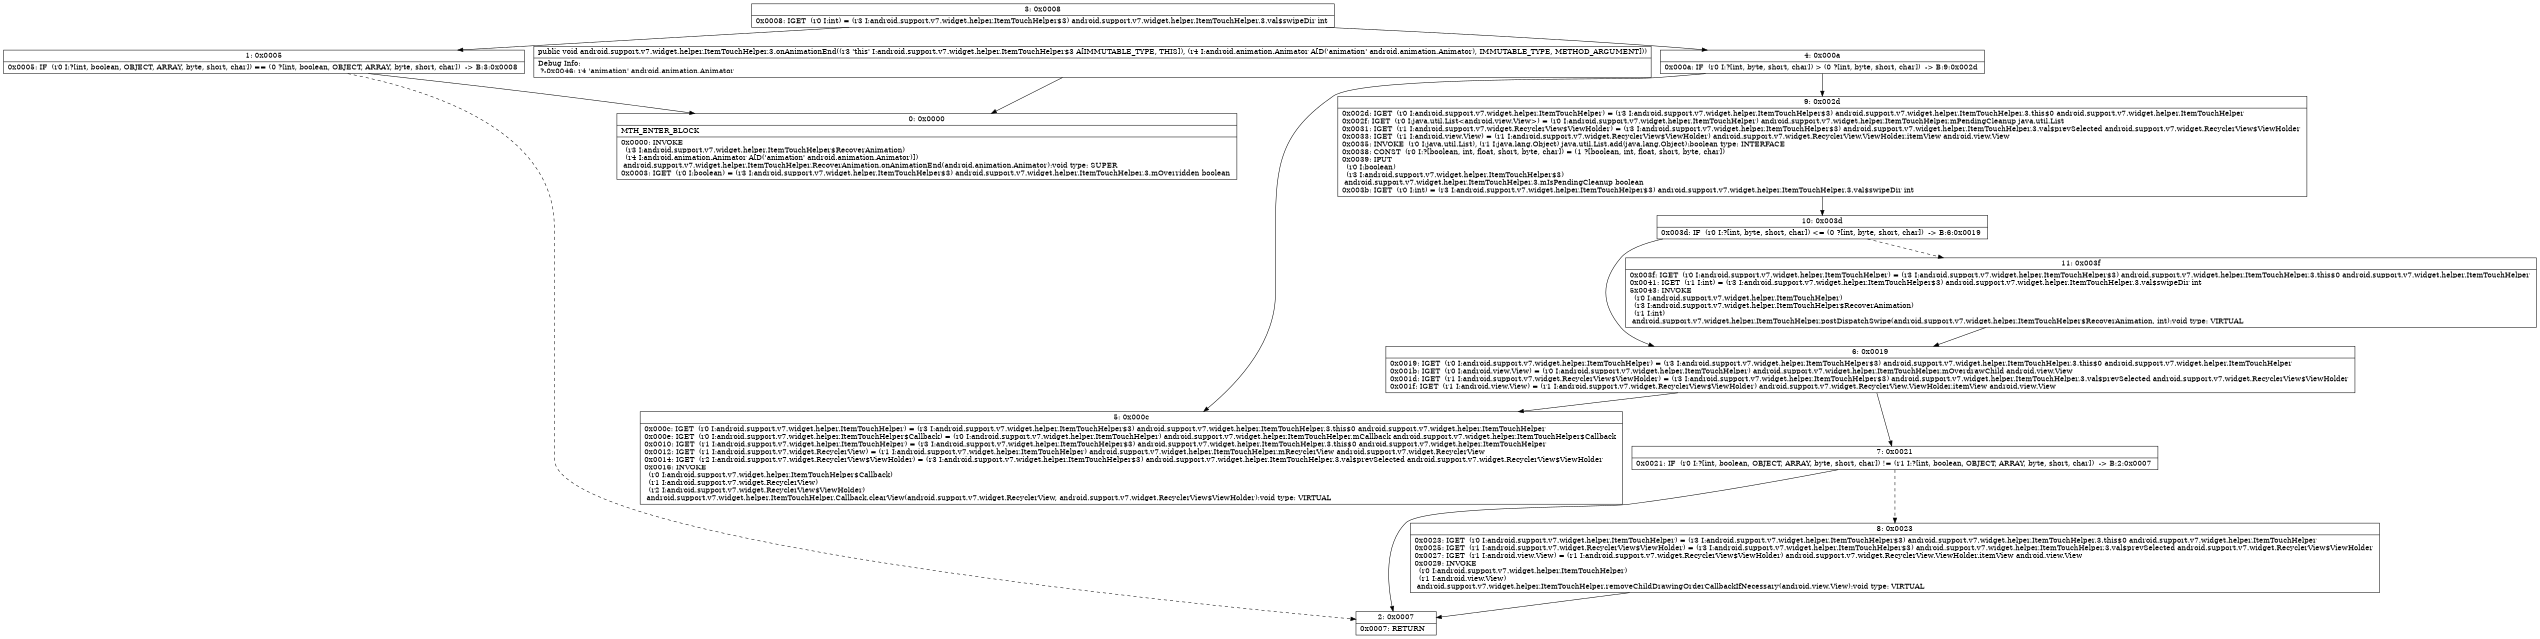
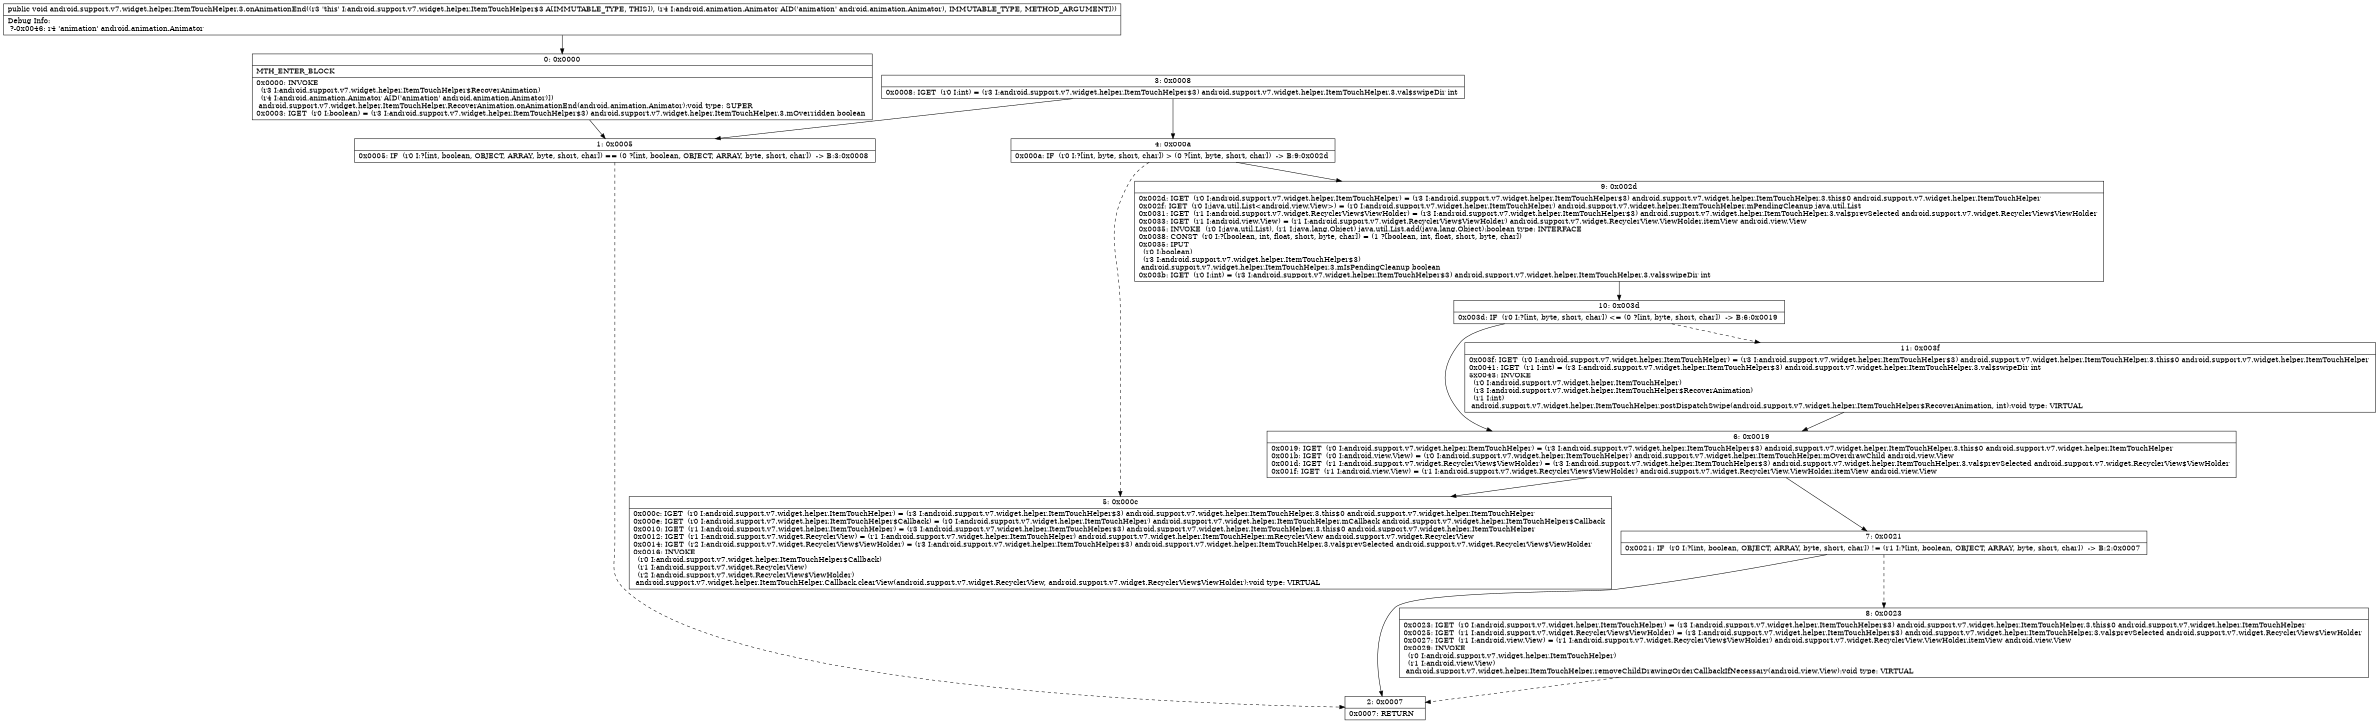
(529, 92) -> (596, 127)
(1342, 93) -> (1120, 321)
(1369, 160) -> (1166, 245)
(1536, 605) -> (1525, 690)
